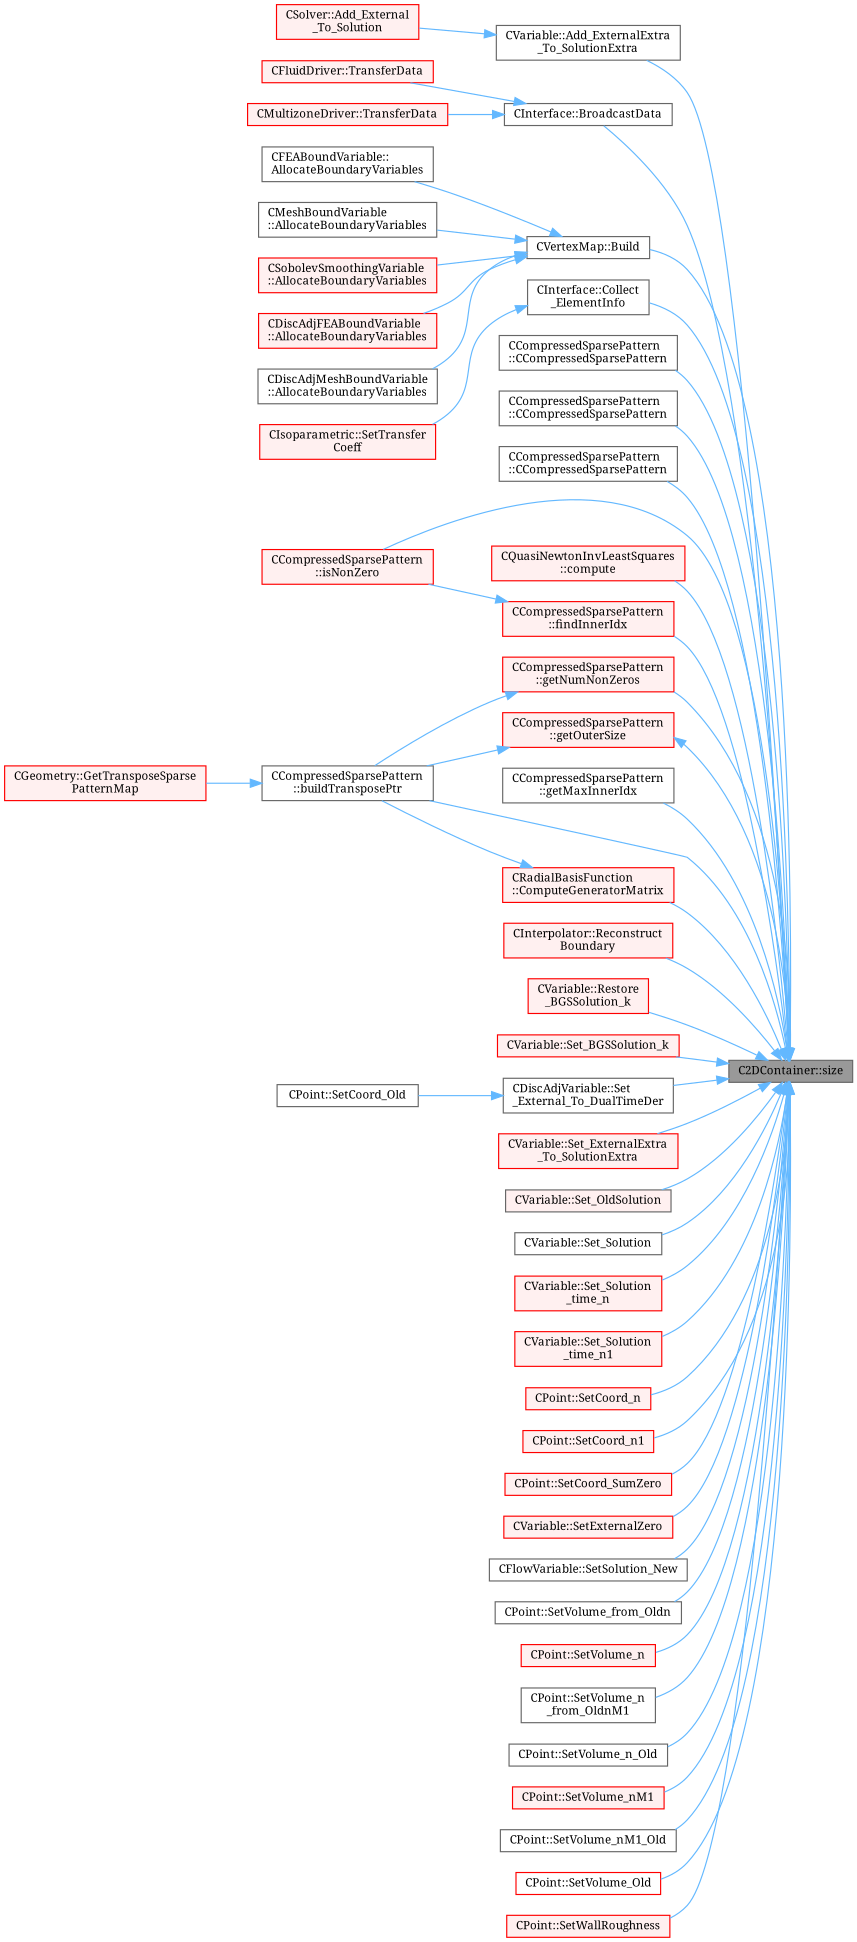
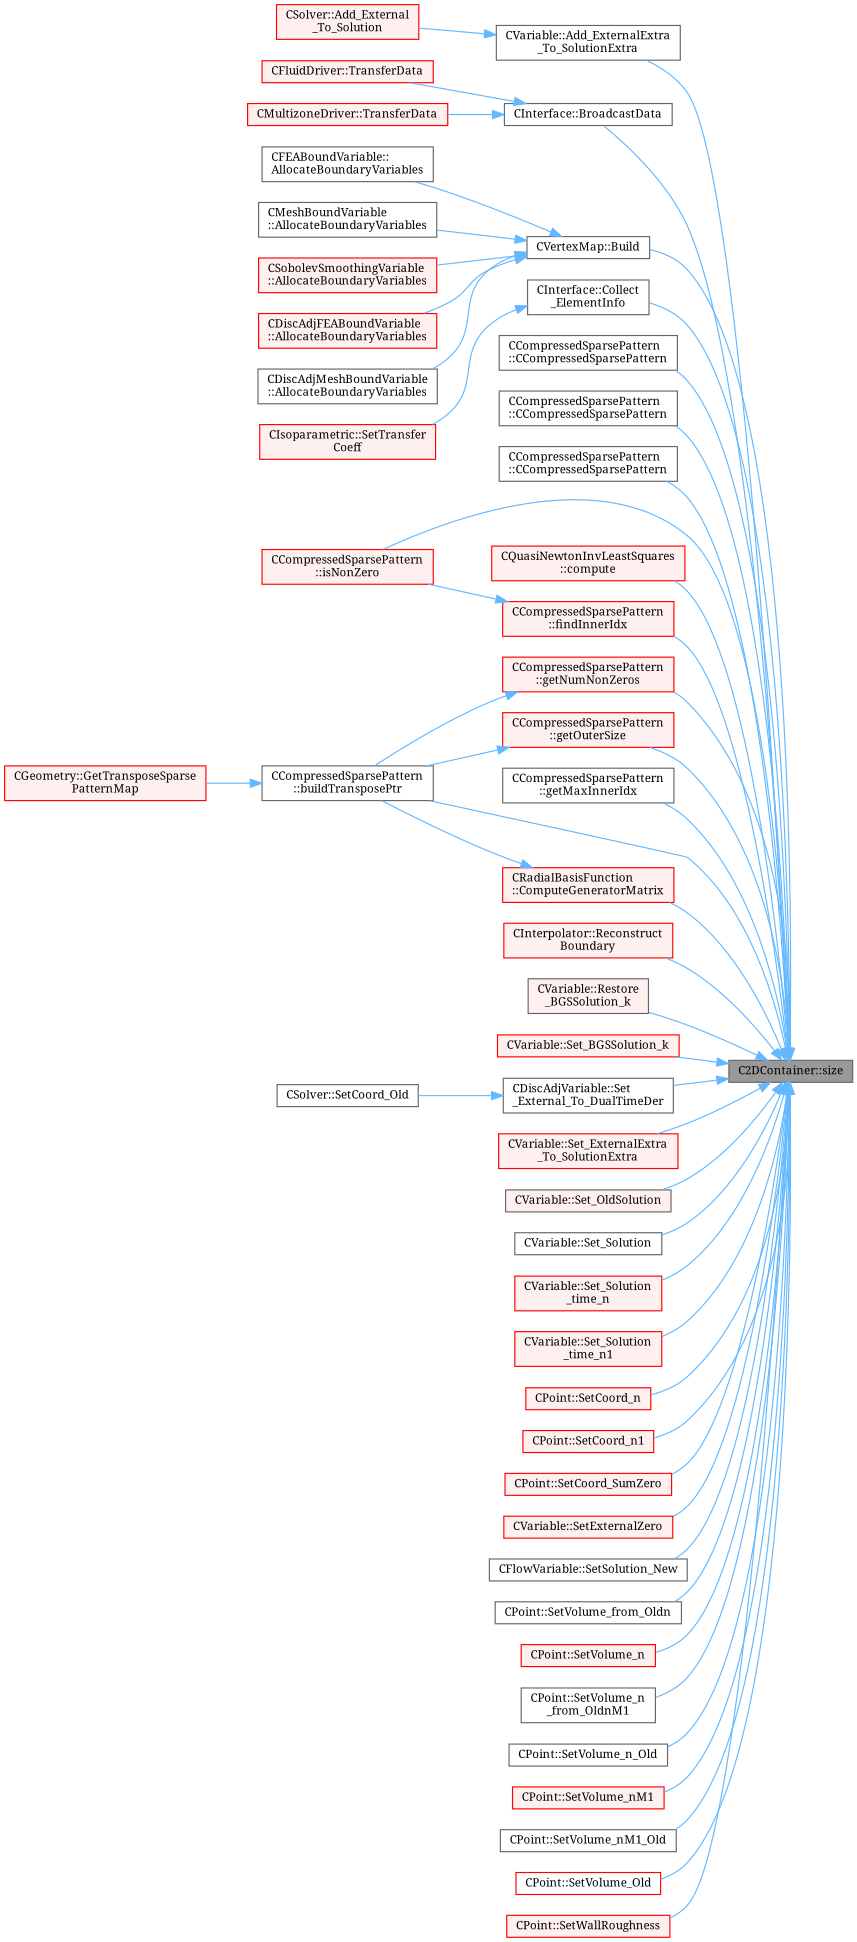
(746, 835) -> (755, 879)
(588, 996) -> (588, 996)
(348, 1096) -> (348, 1096)
